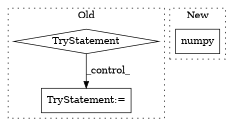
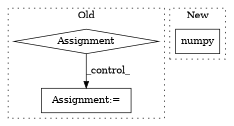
(86, 41) -> (86, 41)
(86, 101) -> (86, 101)
